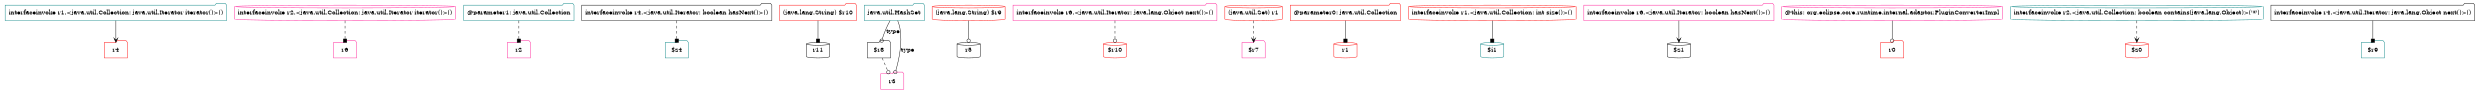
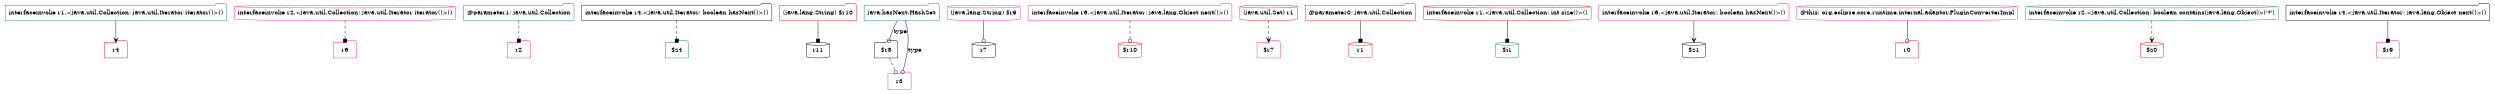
(894, 13) -> (902, 13)
(969, 13) -> (984, 13)
(969, 50) -> (984, 50)
(2373, 50) -> (2388, 50)
